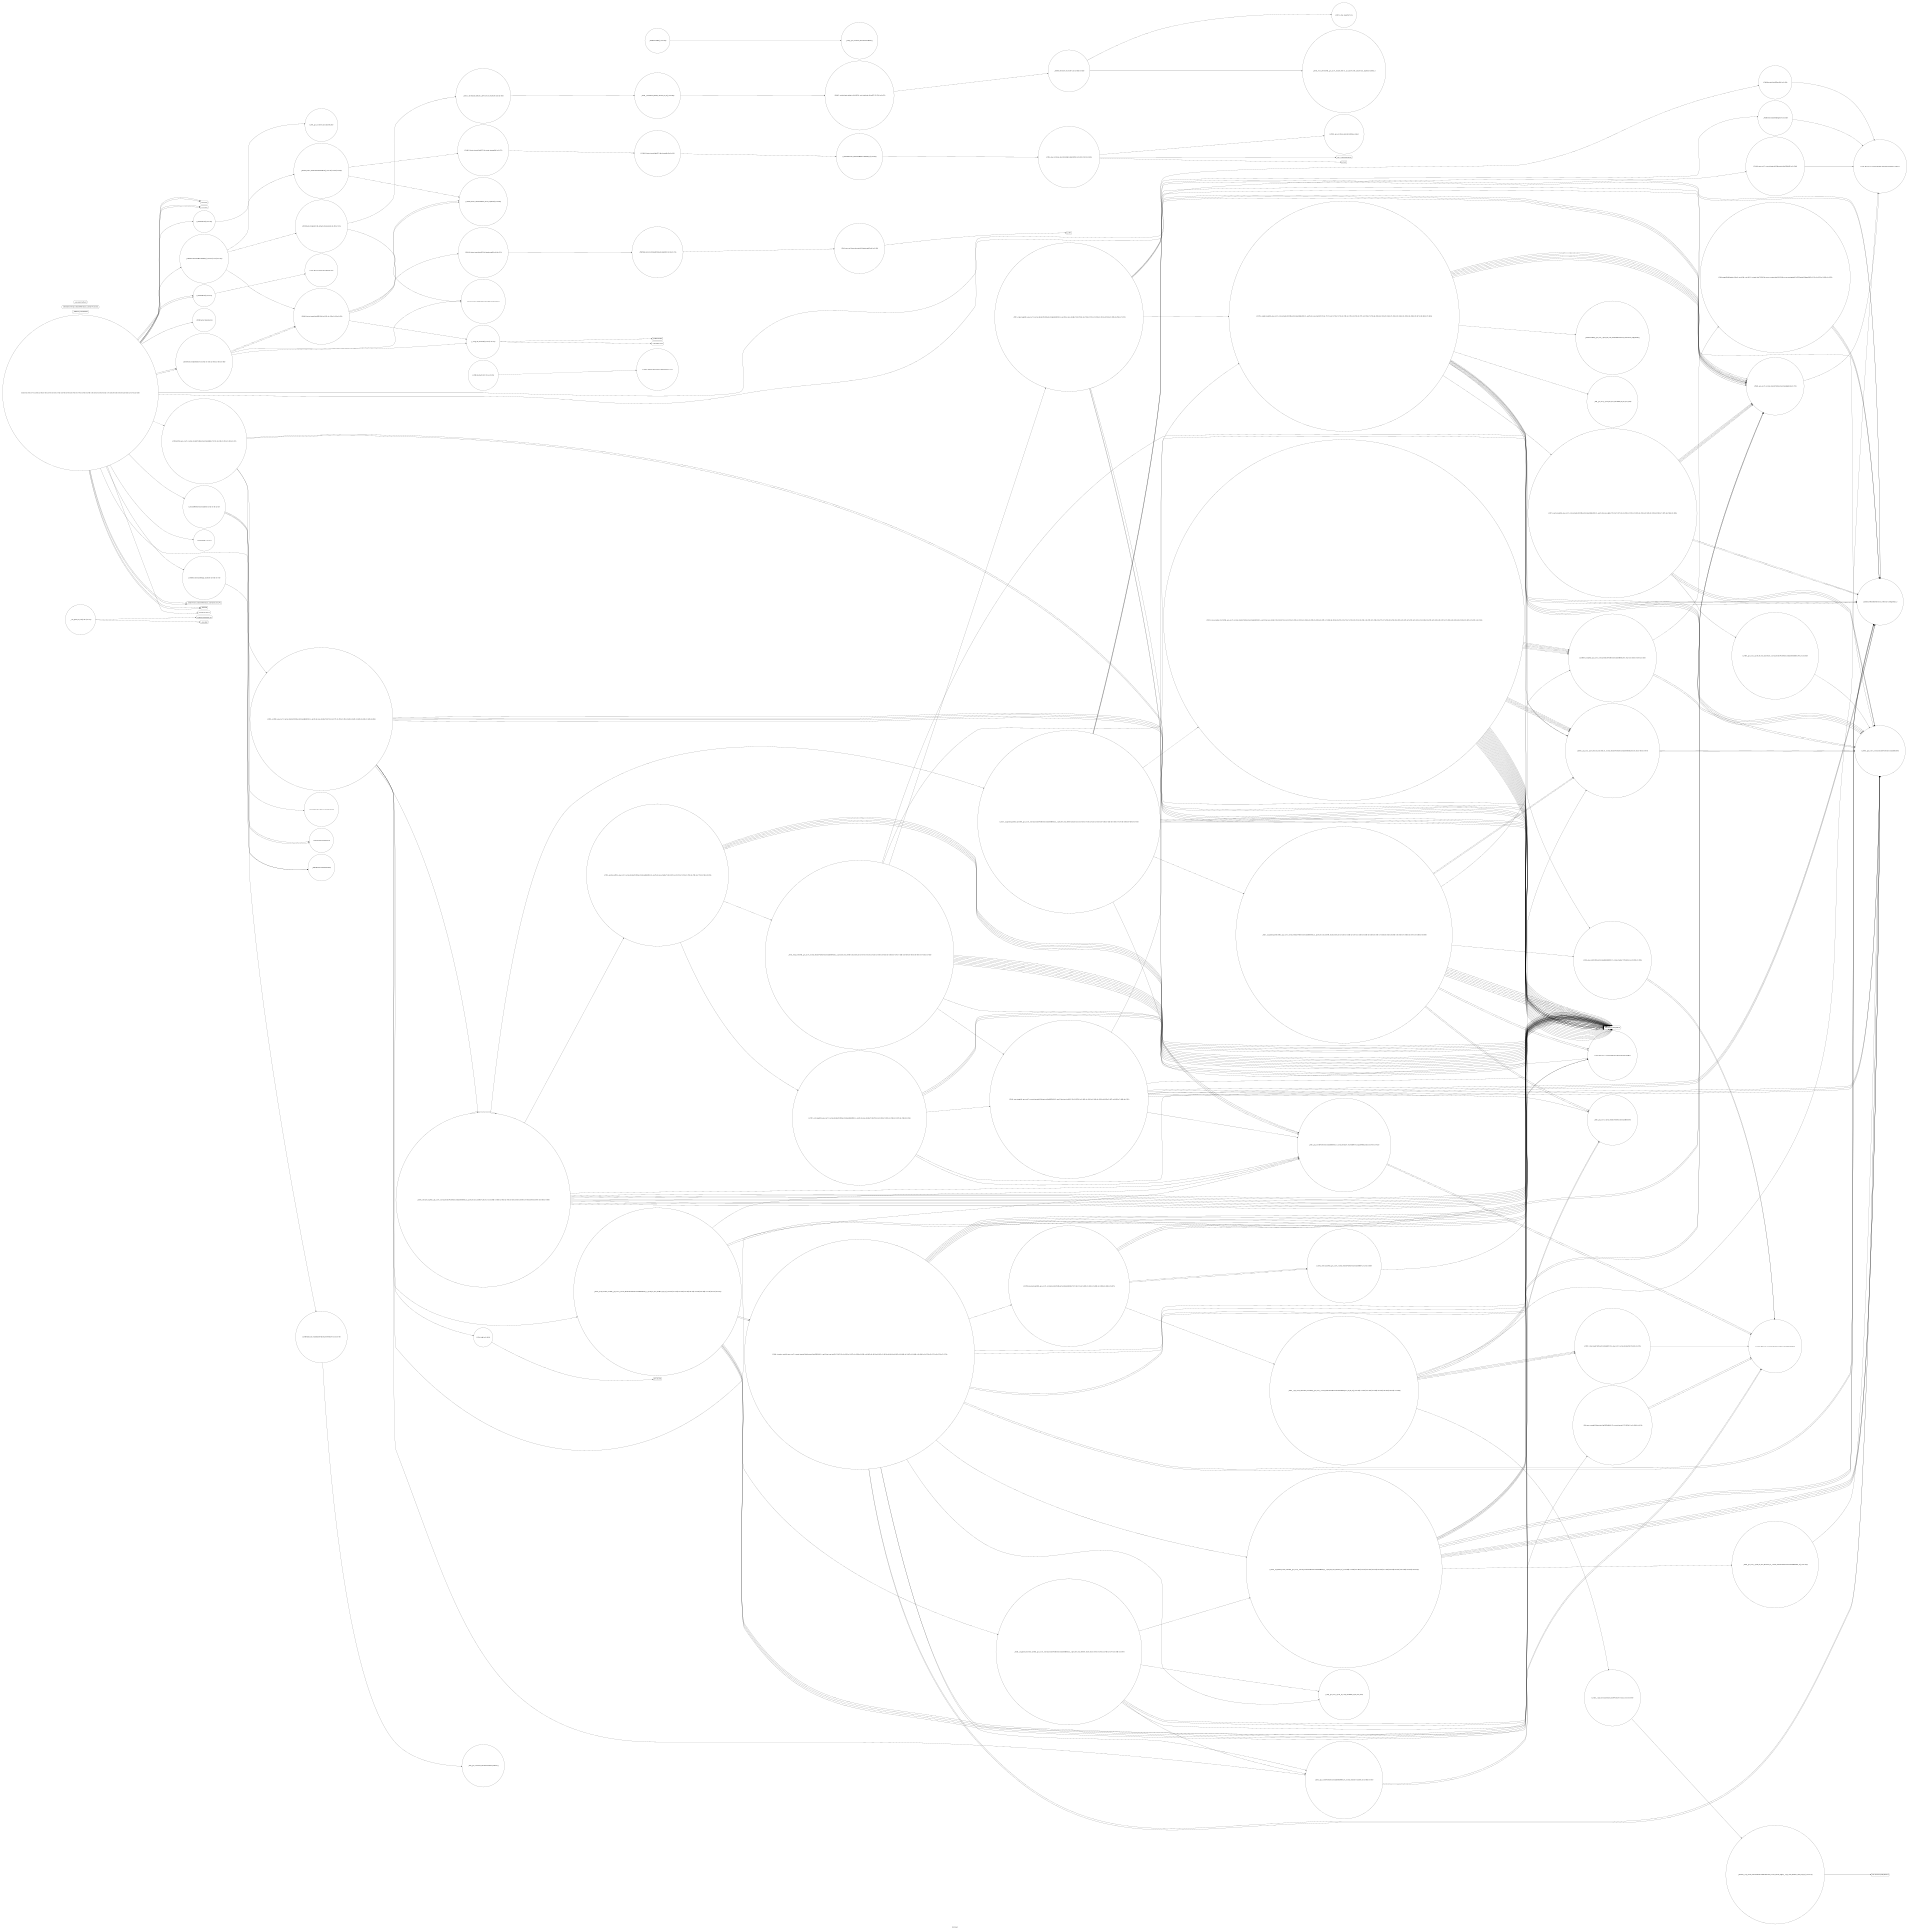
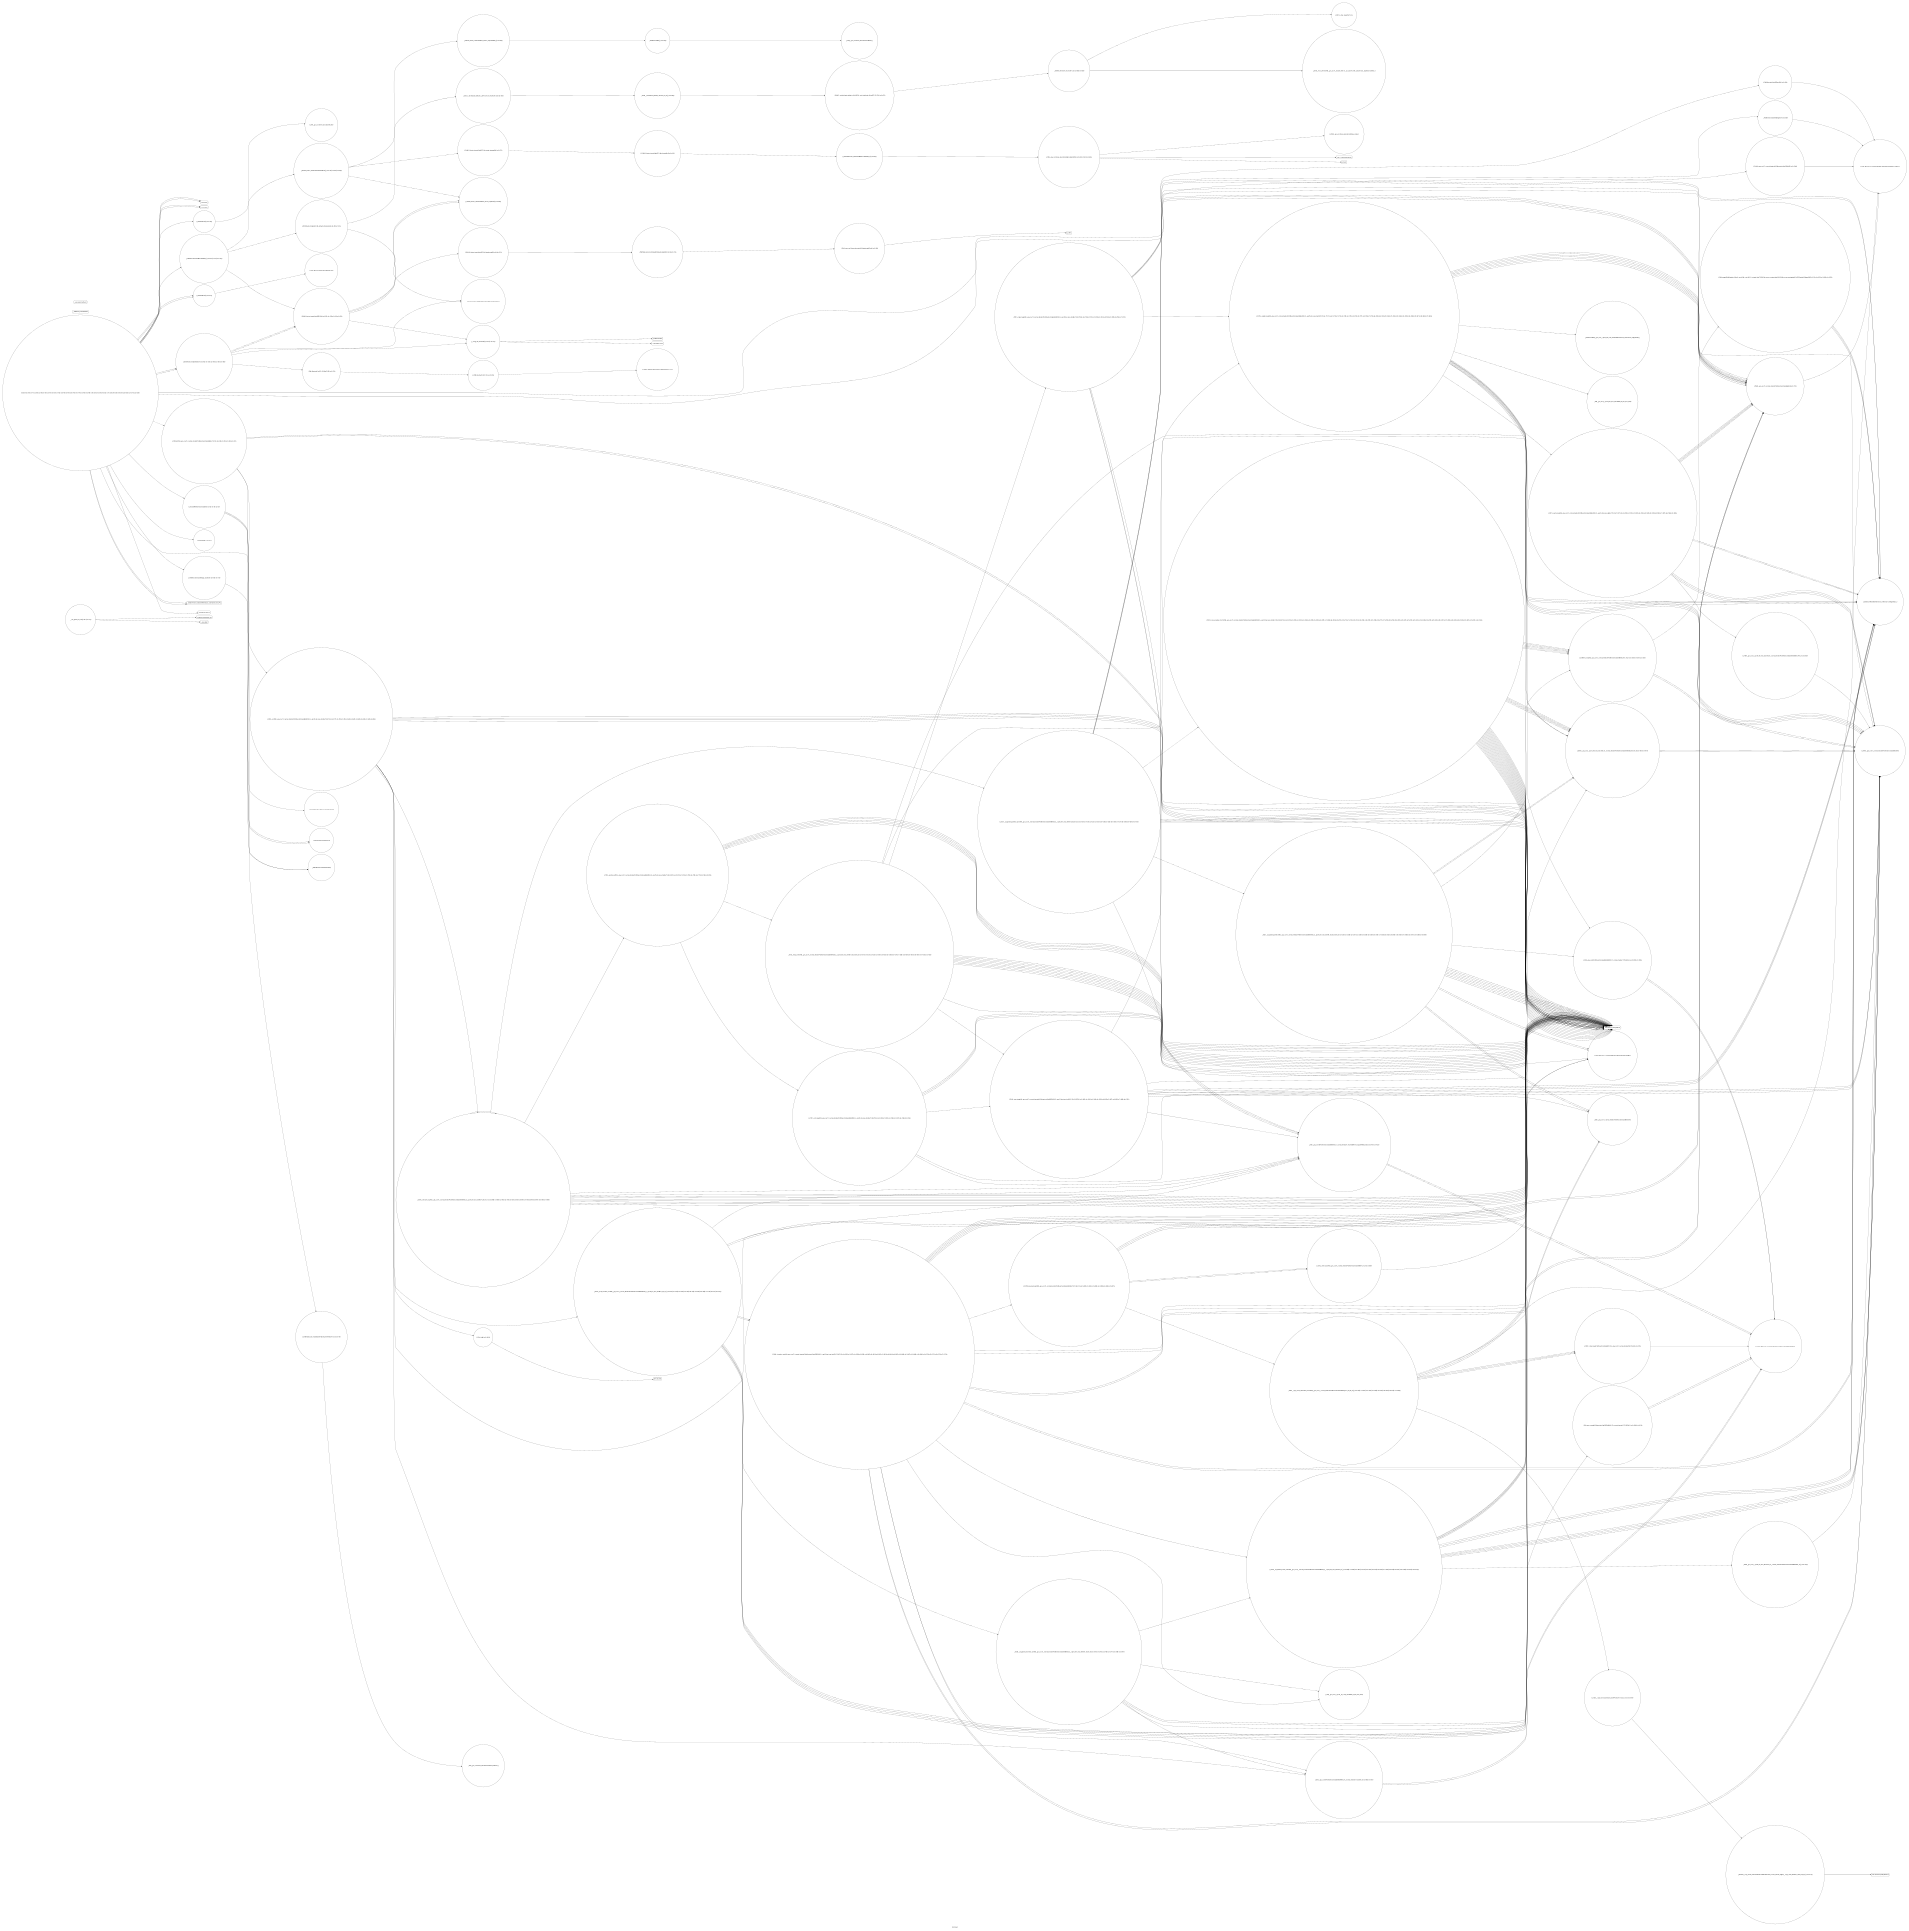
none -> (483, 41)
(80, 307) -> none
(204, 320) -> none
none -> (321, 372)
(204, 608) -> none
